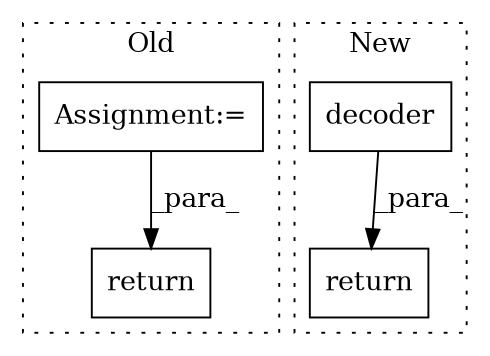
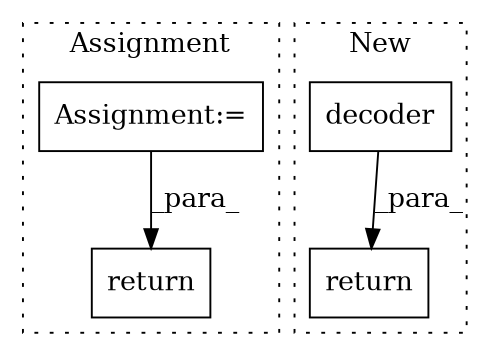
(151, 45) -> (151, 45)
